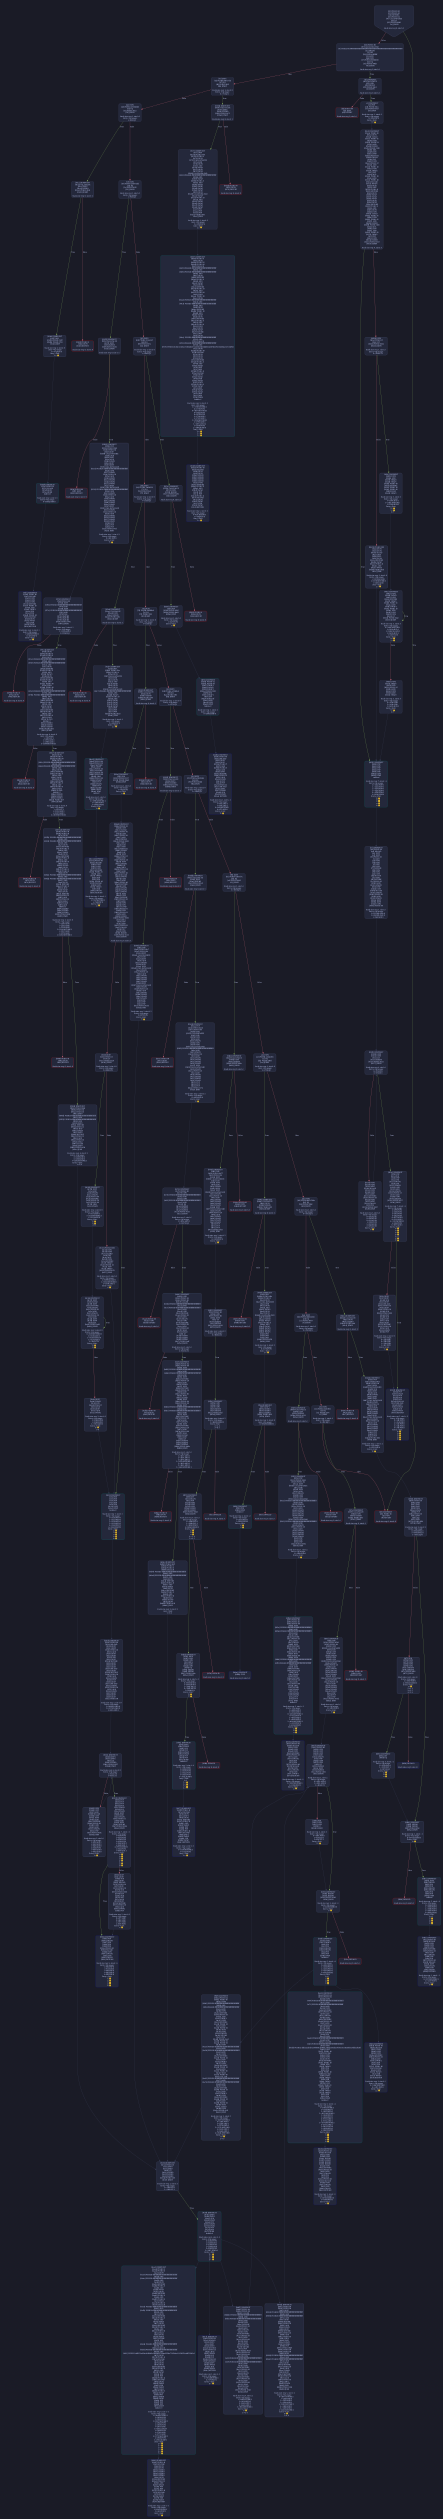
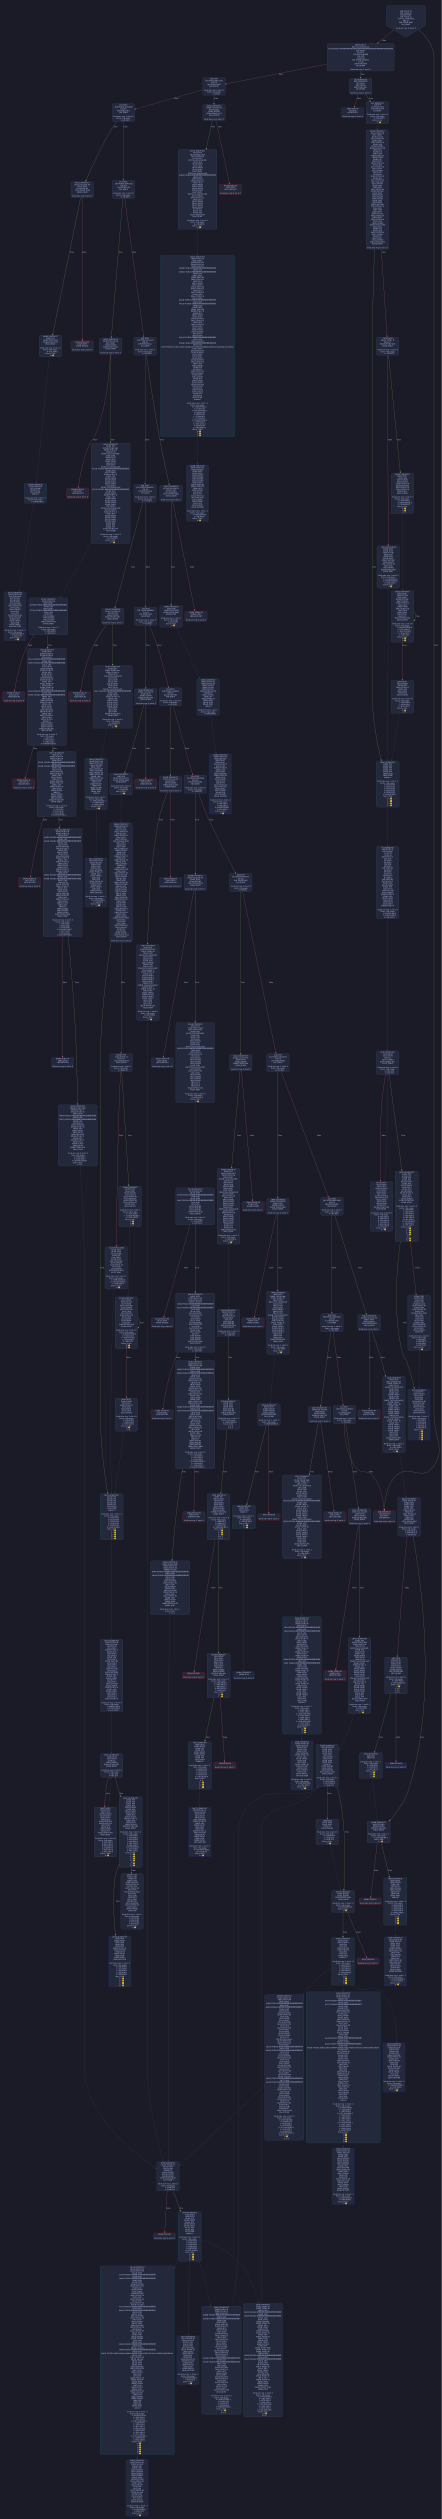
(215, 1517) -> none
none -> (164, 2236)
